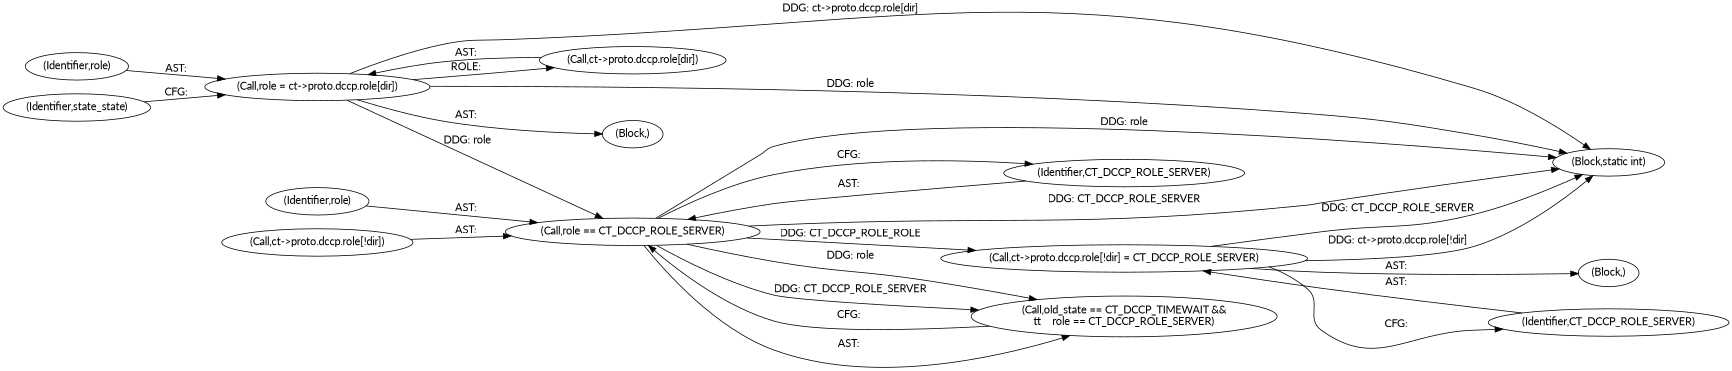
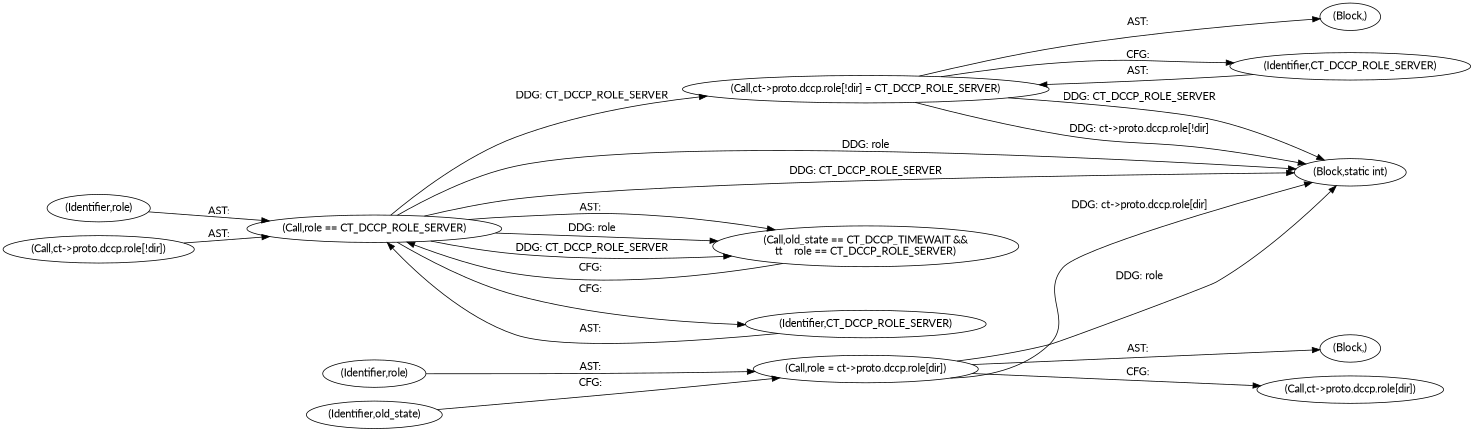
(458, 60) -> none
(468, 67) -> (1139, 372)
(77, 108) -> (374, 415)
(471, 158) -> none
(850, 234) -> (592, 96)
